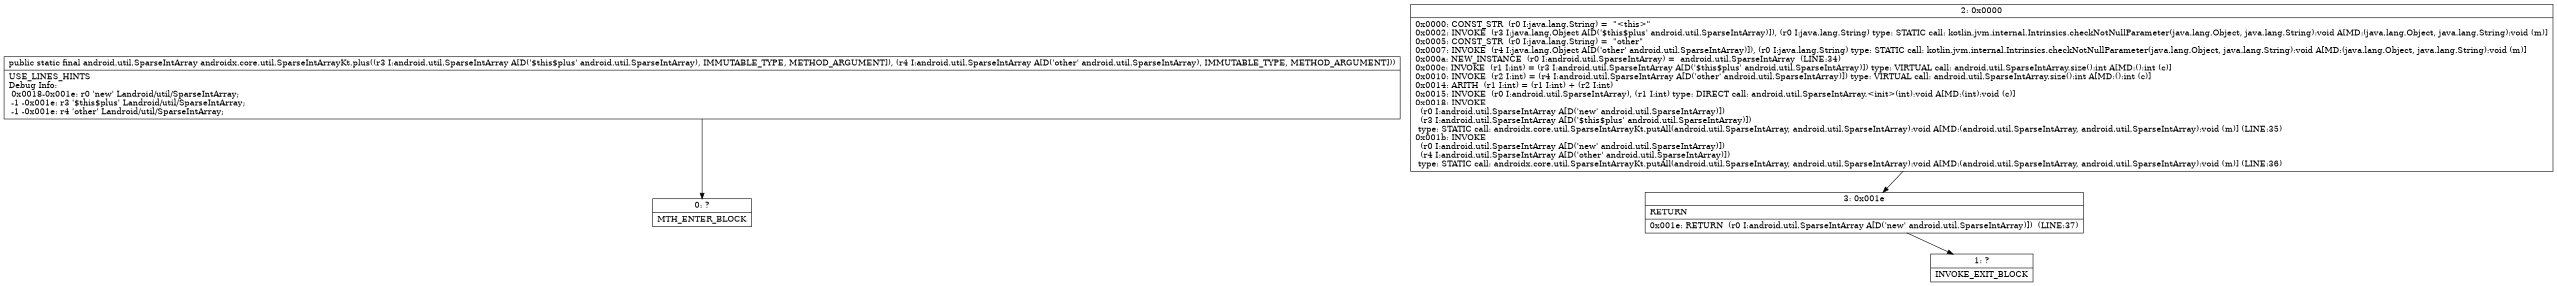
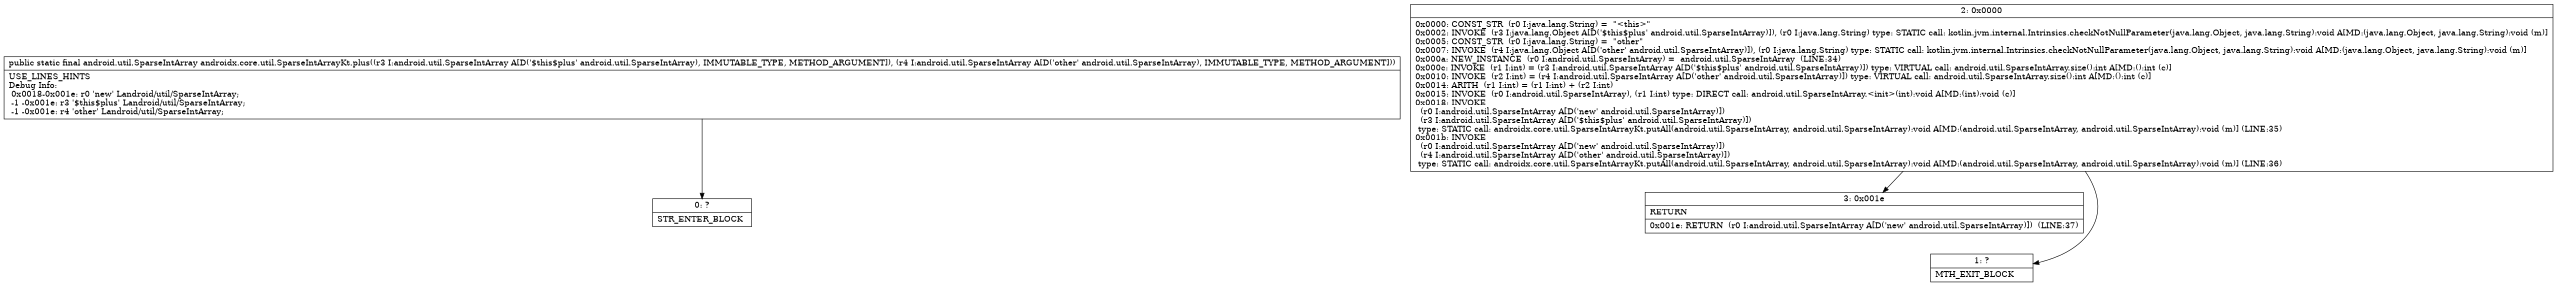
(702, 219) -> (700, 219)
(1927, 242) -> (2091, 230)
(1982, 275) -> (1975, 275)
